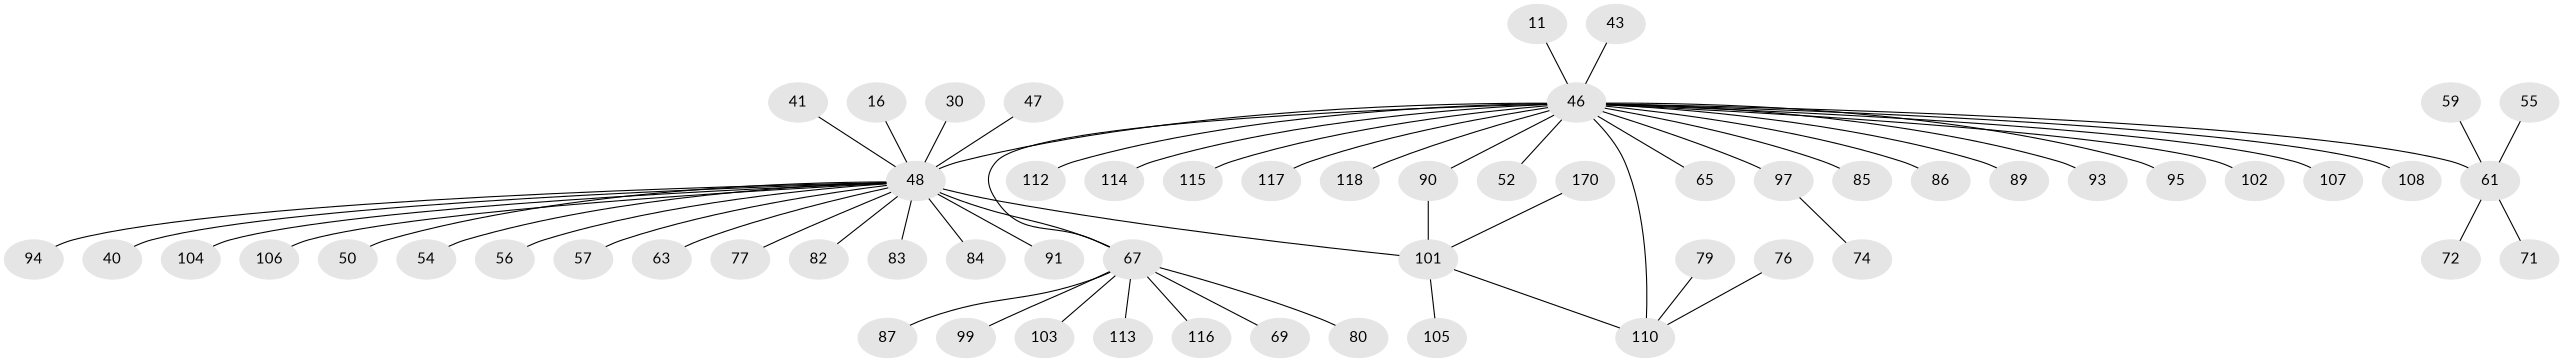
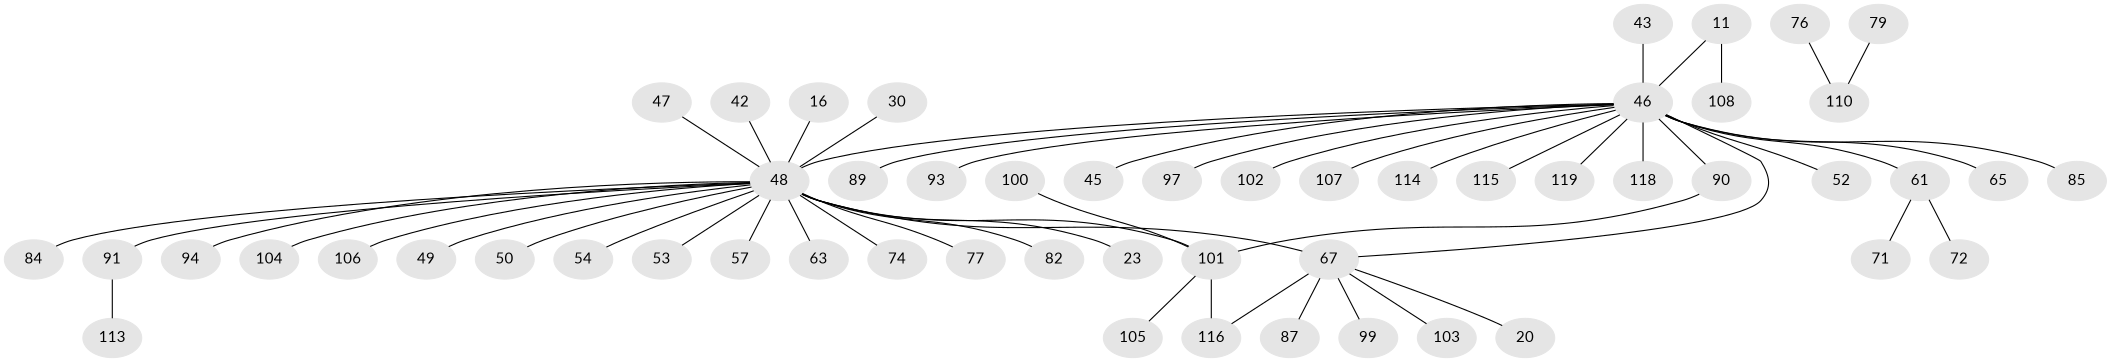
(798, 102) -> (740, 102)
(2451, 102) -> none
(2529, 102) -> none
(2000, 121) -> (1722, 63)
(1036, 181) -> none
(1271, 181) -> (1565, 181)
(1585, 181) -> (1015, 181)
(1941, 181) -> none
(2176, 181) -> (1094, 181)
(1639, 212) -> none
(1823, 220) -> (839, 220)
(112, 259) -> (426, 259)
(505, 259) -> (662, 259)
(897, 259) -> (1133, 259)
(1128, 299) -> (112, 299)
(1537, 299) -> (1211, 299)
(1280, 338) -> none
(1358, 338) -> (1525, 338)
